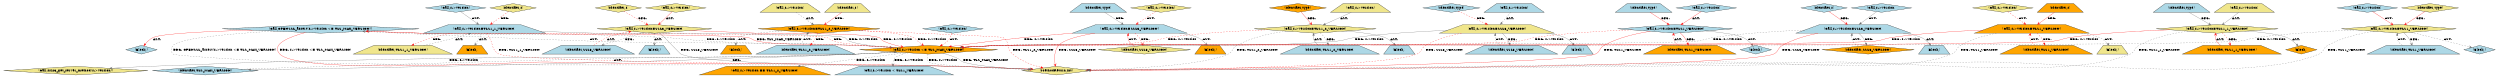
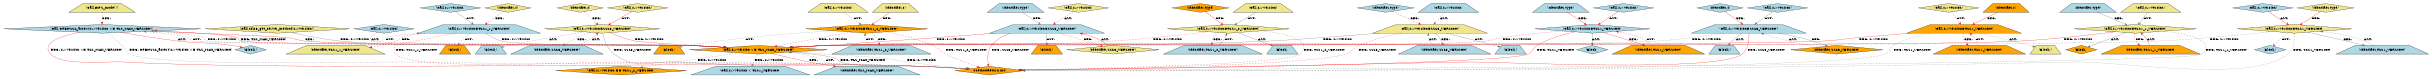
none -> (102, 8)
(628, 34) -> (322, 42)
(505, 58) -> (507, 45)
(687, 60) -> (802, 61)
(205, 71) -> (867, 71)
(765, 71) -> (621, 71)
(1056, 71) -> (989, 71)
